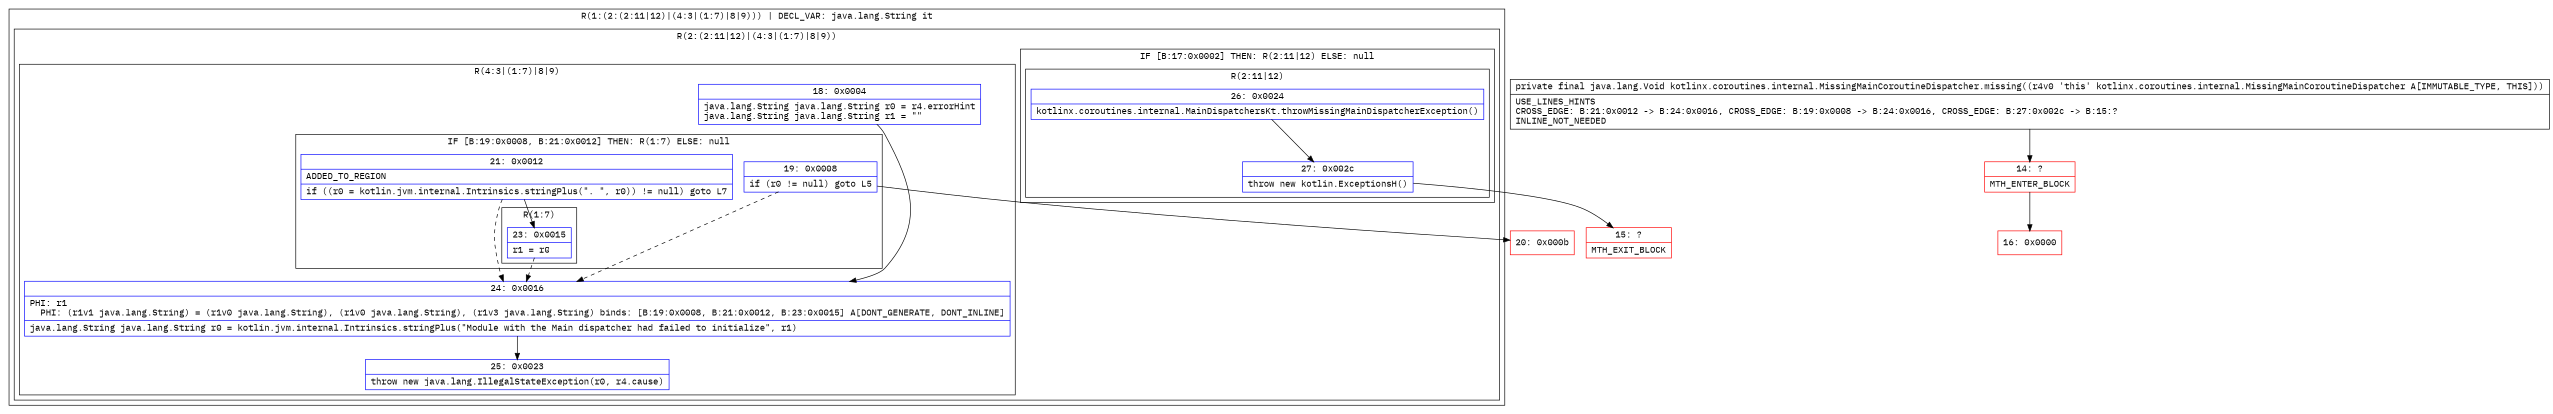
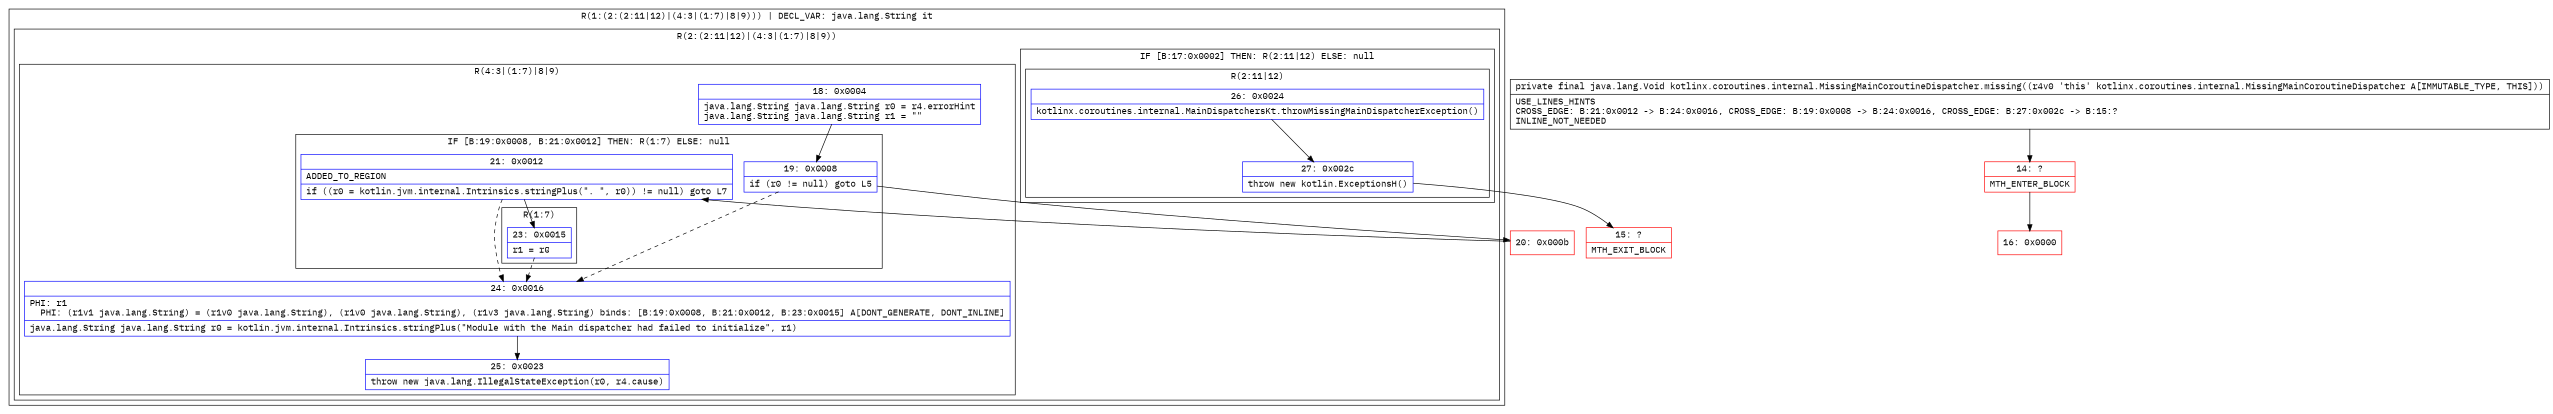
(910, 211) -> (825, 140)
none -> (1109, 226)
